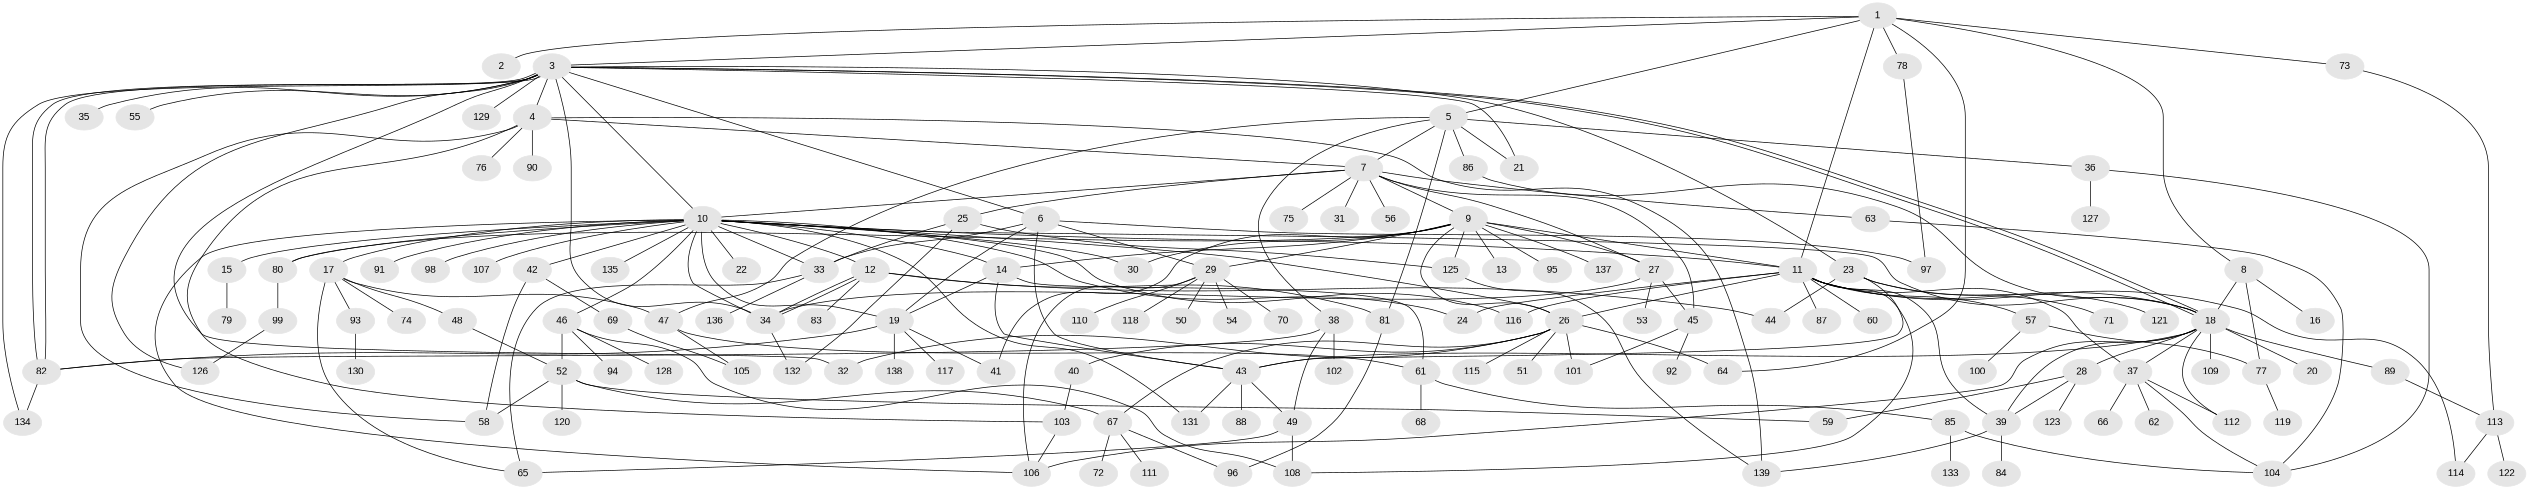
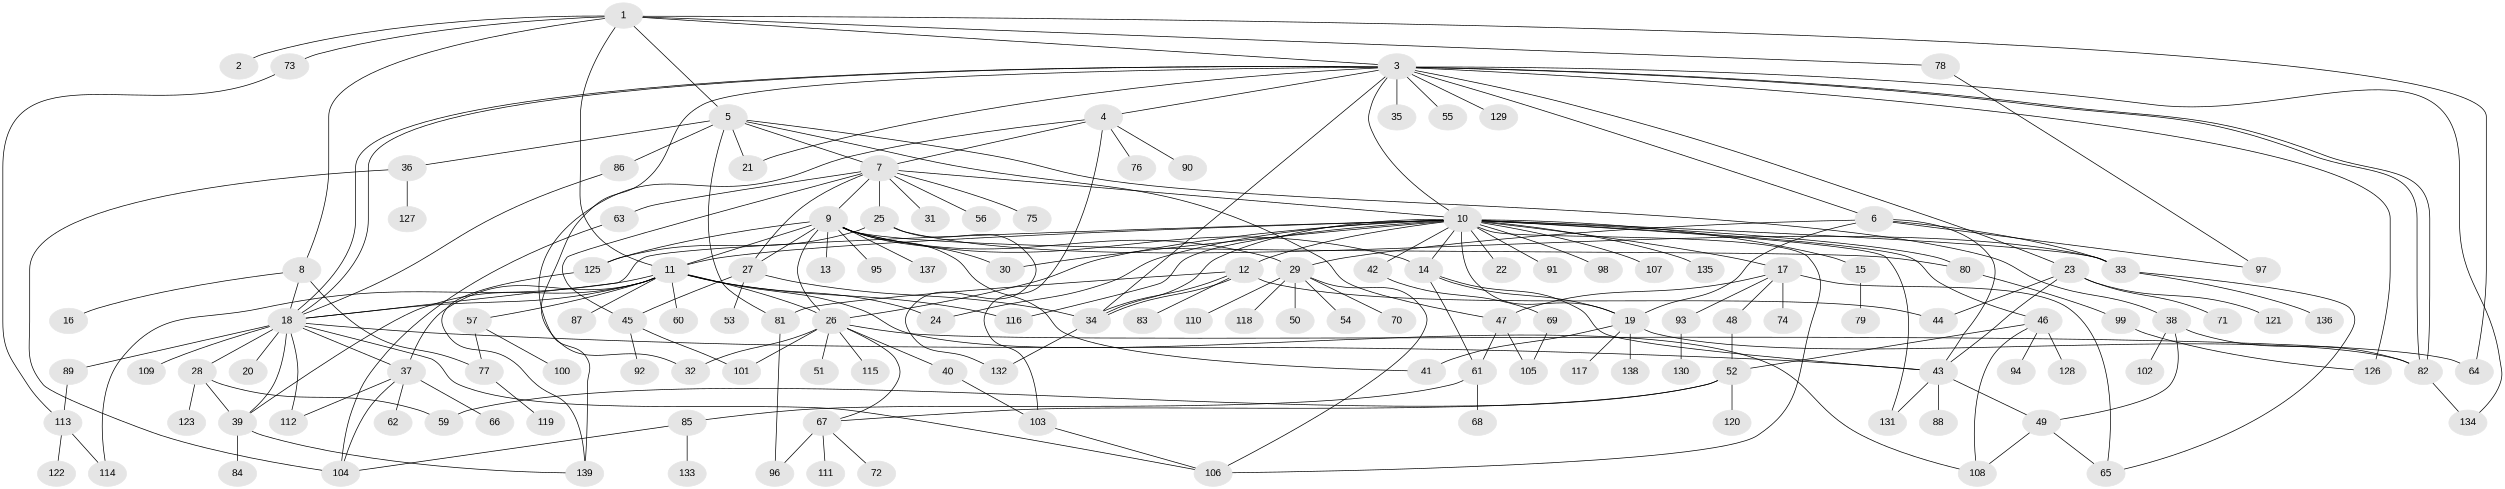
(484, 423) -> none
